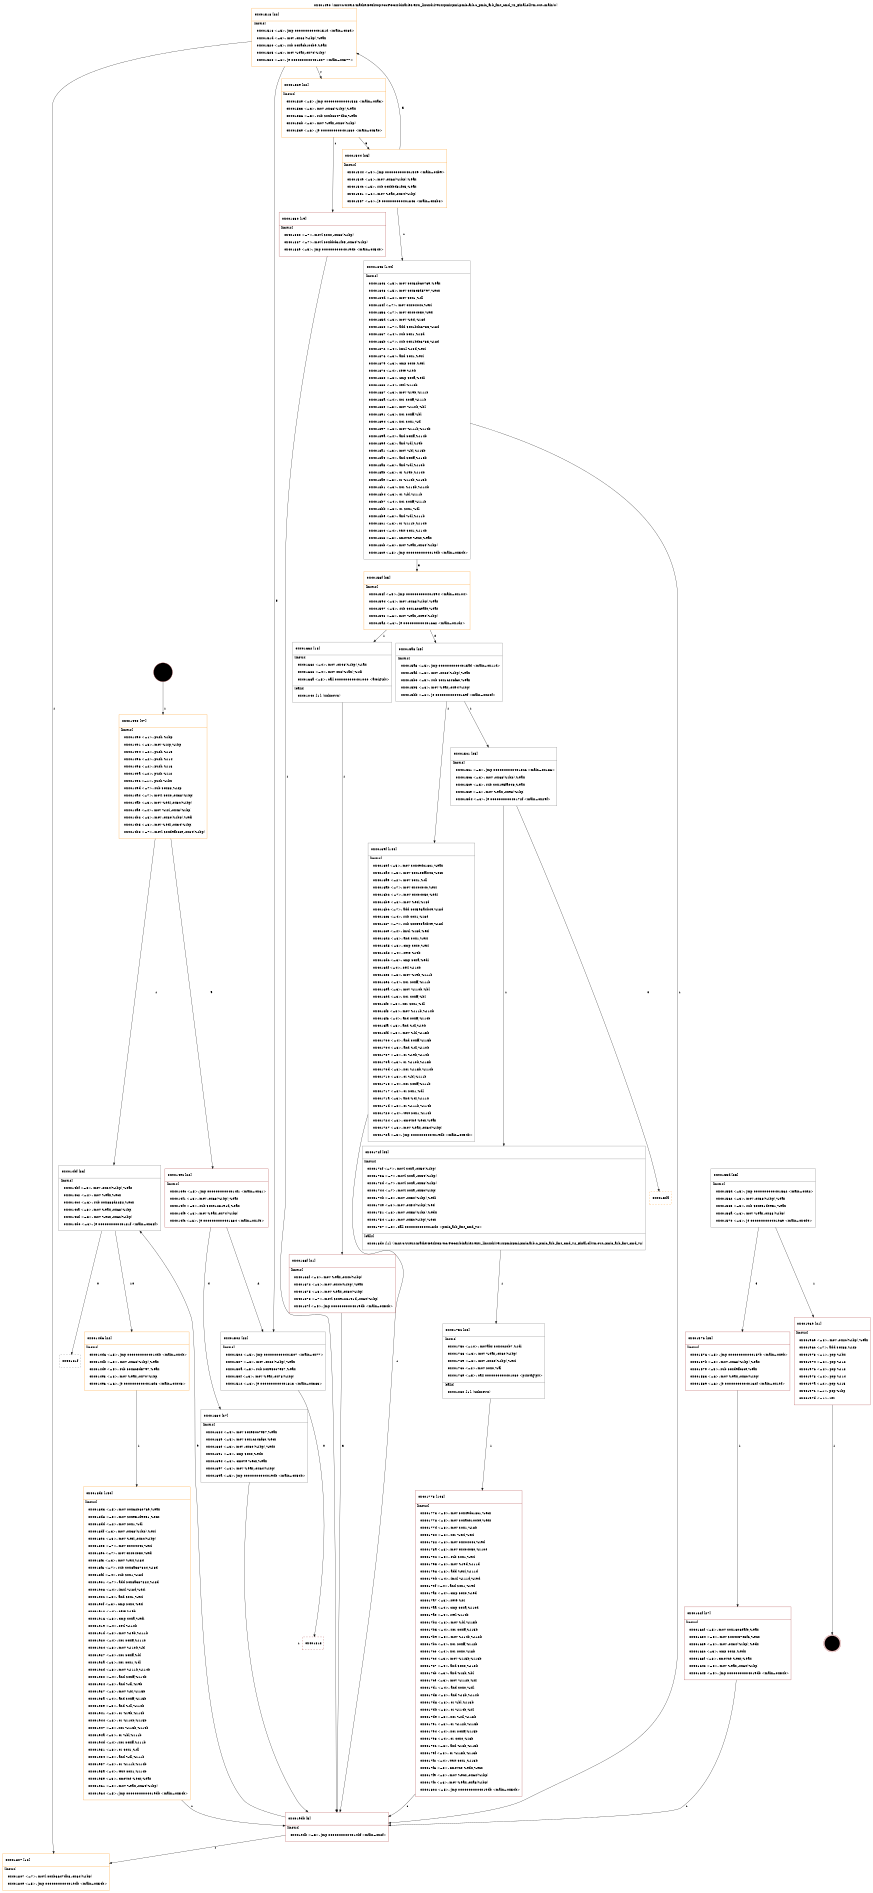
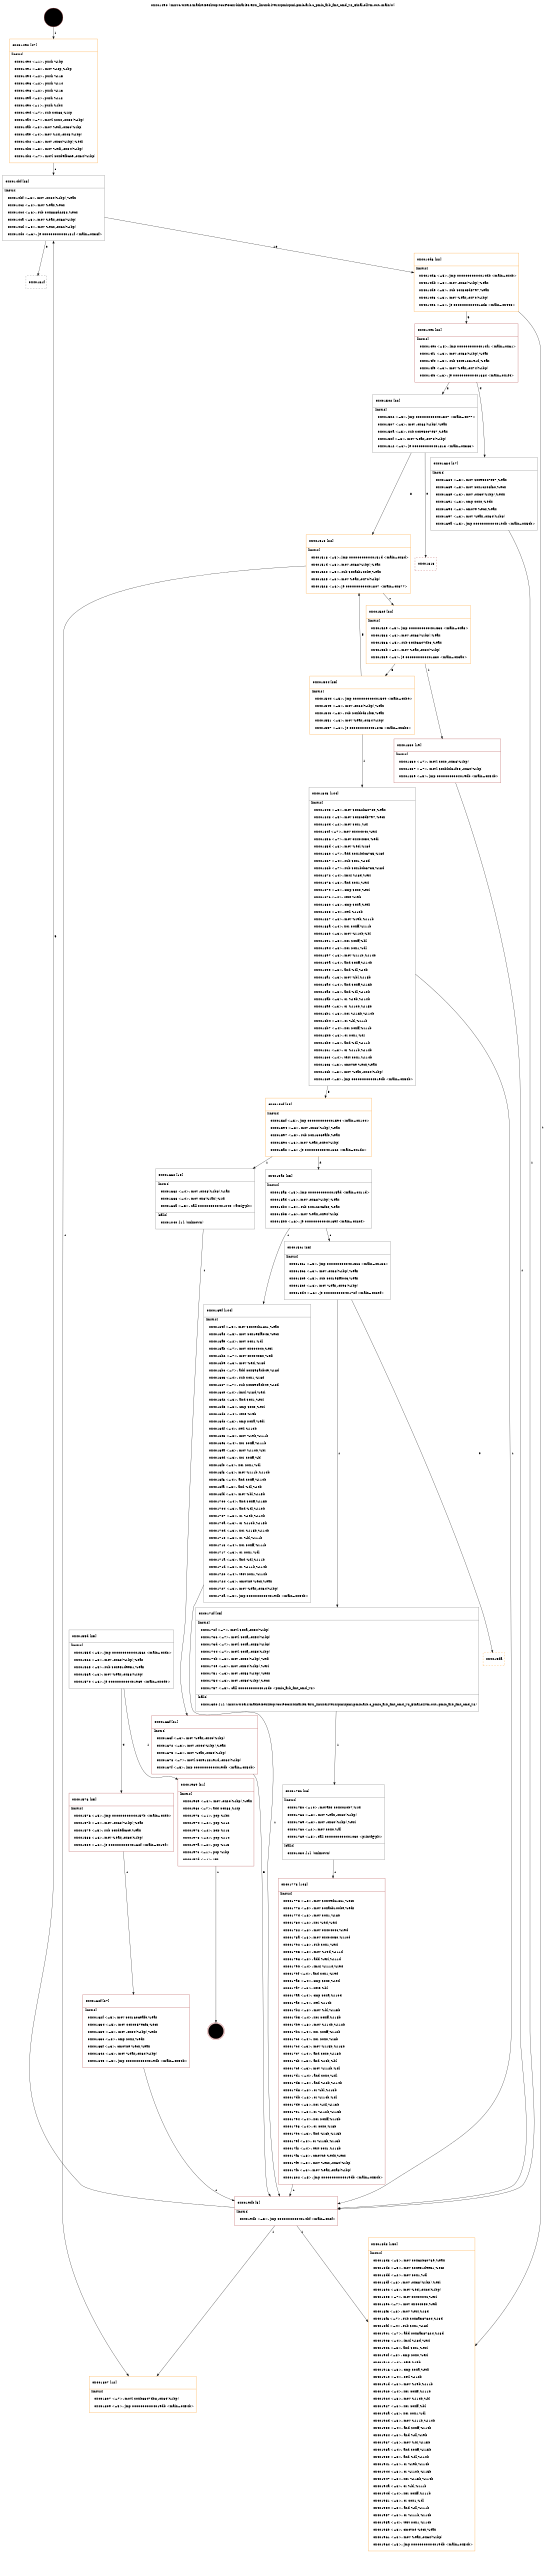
(275, 697) -> (392, 493)
(192, 1002) -> (466, 317)
(230, 1821) -> (332, 2273)
